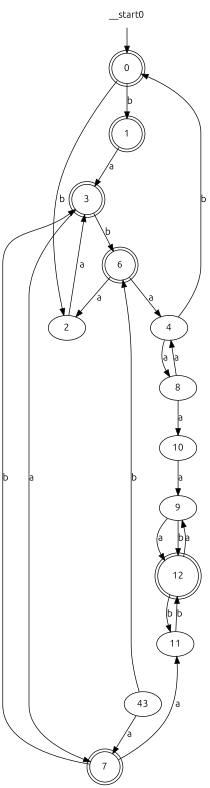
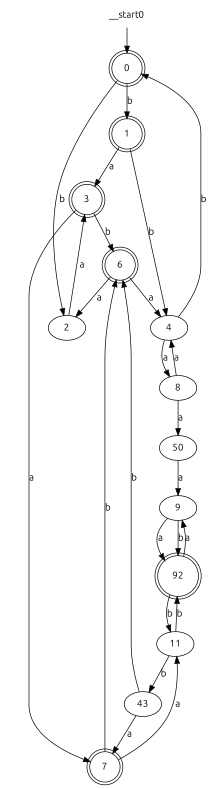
none -> (148, 229)
(178, 448) -> (178, 448)
(3, 497) -> (105, 519)
(178, 576) -> (178, 576)
none -> (161, 671)
